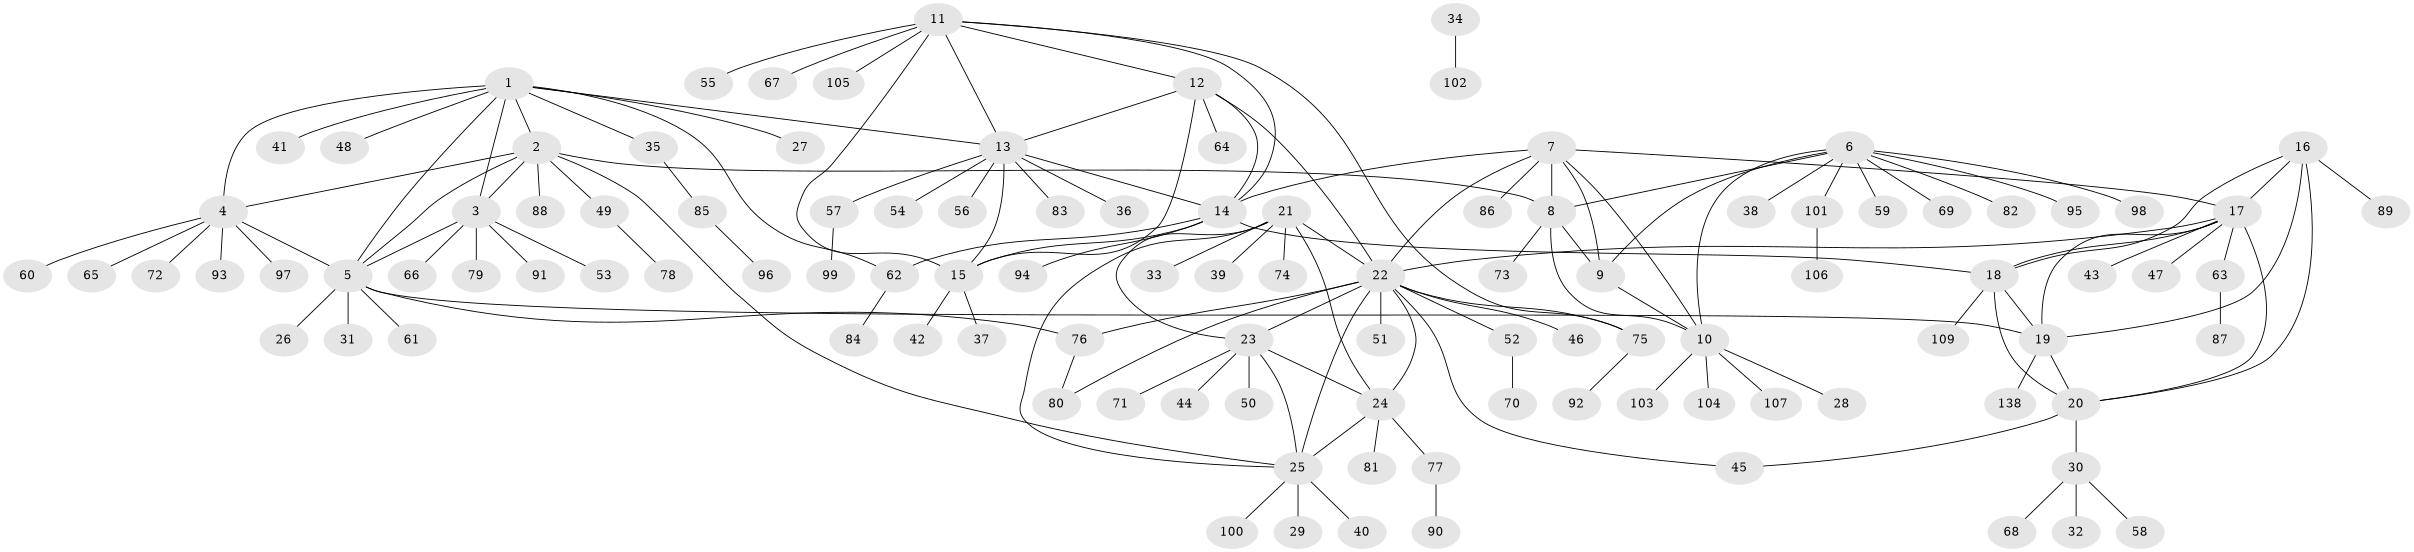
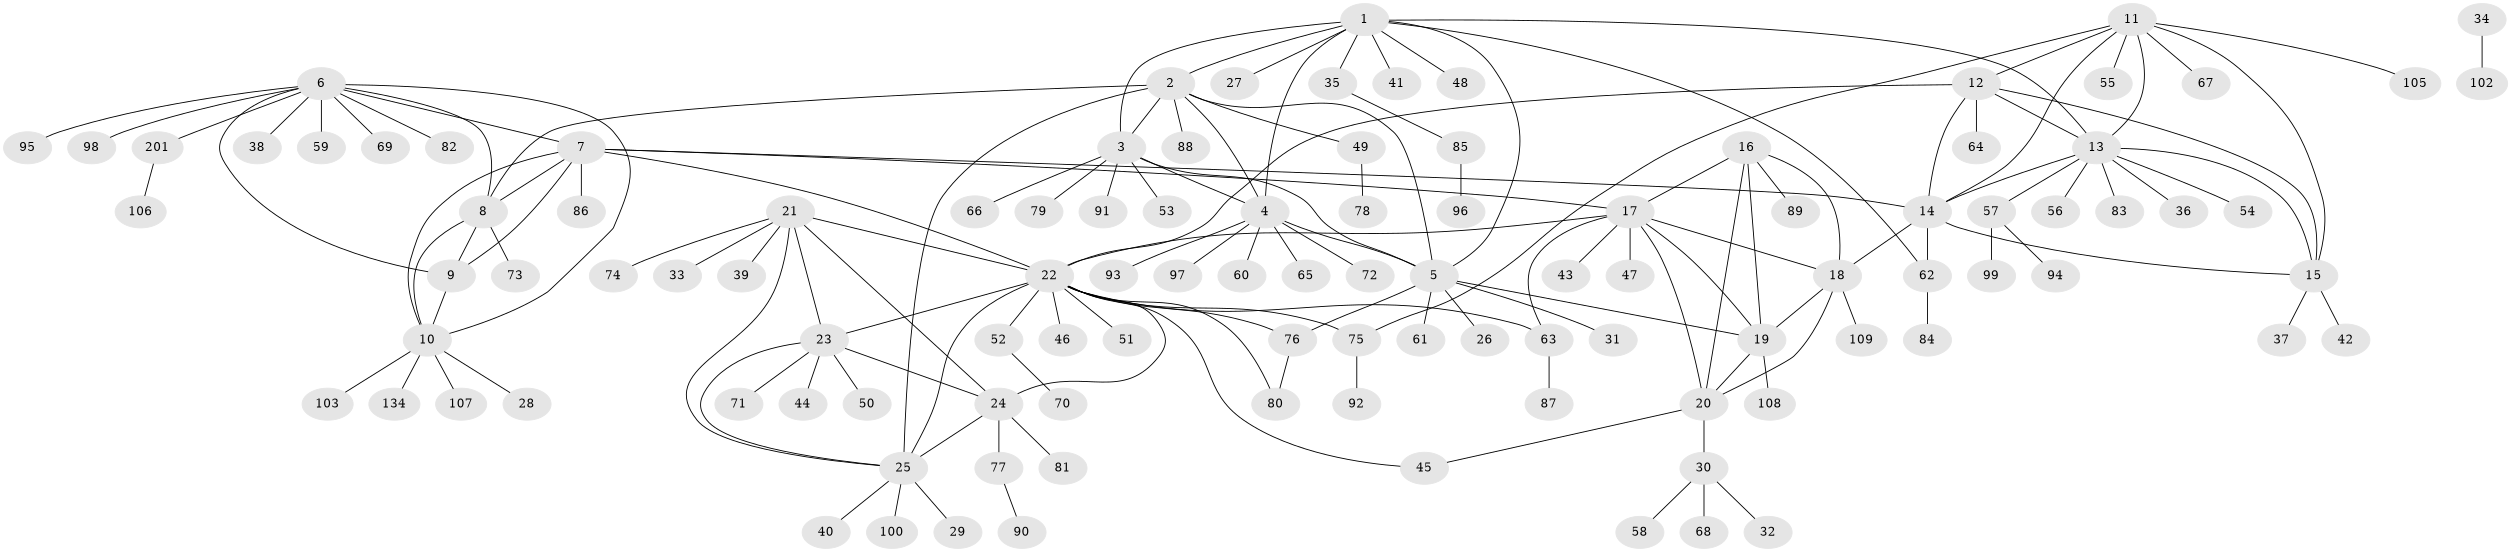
none -> (484, 123)
none -> (1195, 182)
(1817, 212) -> (158, 148)
(1123, 244) -> (2016, 236)
none -> (1299, 308)
(1709, 404) -> (394, 404)
(2010, 404) -> (1770, 404)
